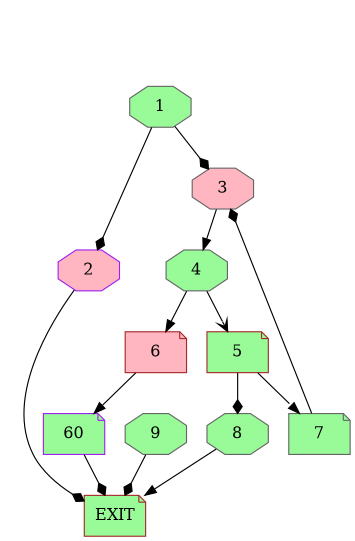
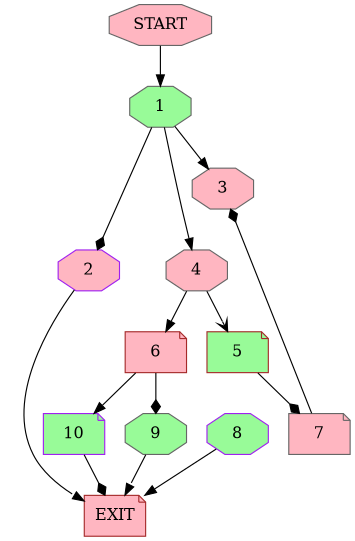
none -> (160, 25)
(188, 143) -> (188, 143)
(212, 224) -> (176, 183)
(197, 270) -> (197, 270)
none -> (156, 386)
(238, 386) -> none
(274, 388) -> (274, 388)
(26, 395) -> (26, 395)
(74, 434) -> (74, 434)
(238, 434) -> (238, 434)
(319, 434) -> (319, 434)
(139, 469) -> (139, 469)
(115, 516) -> (115, 516)
